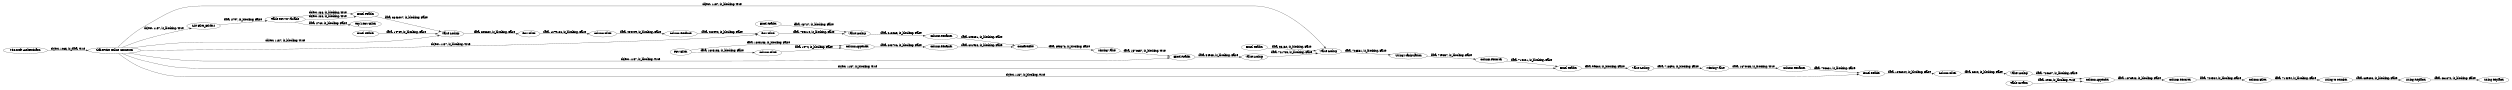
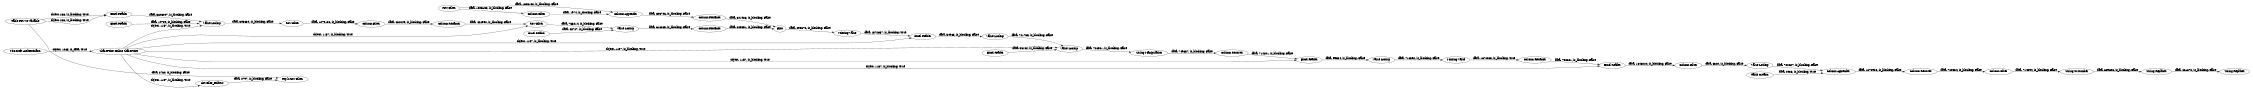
(242, 23) -> (252, 81)
(1025, 47) -> (780, 29)
(114, 50) -> (119, 51)
